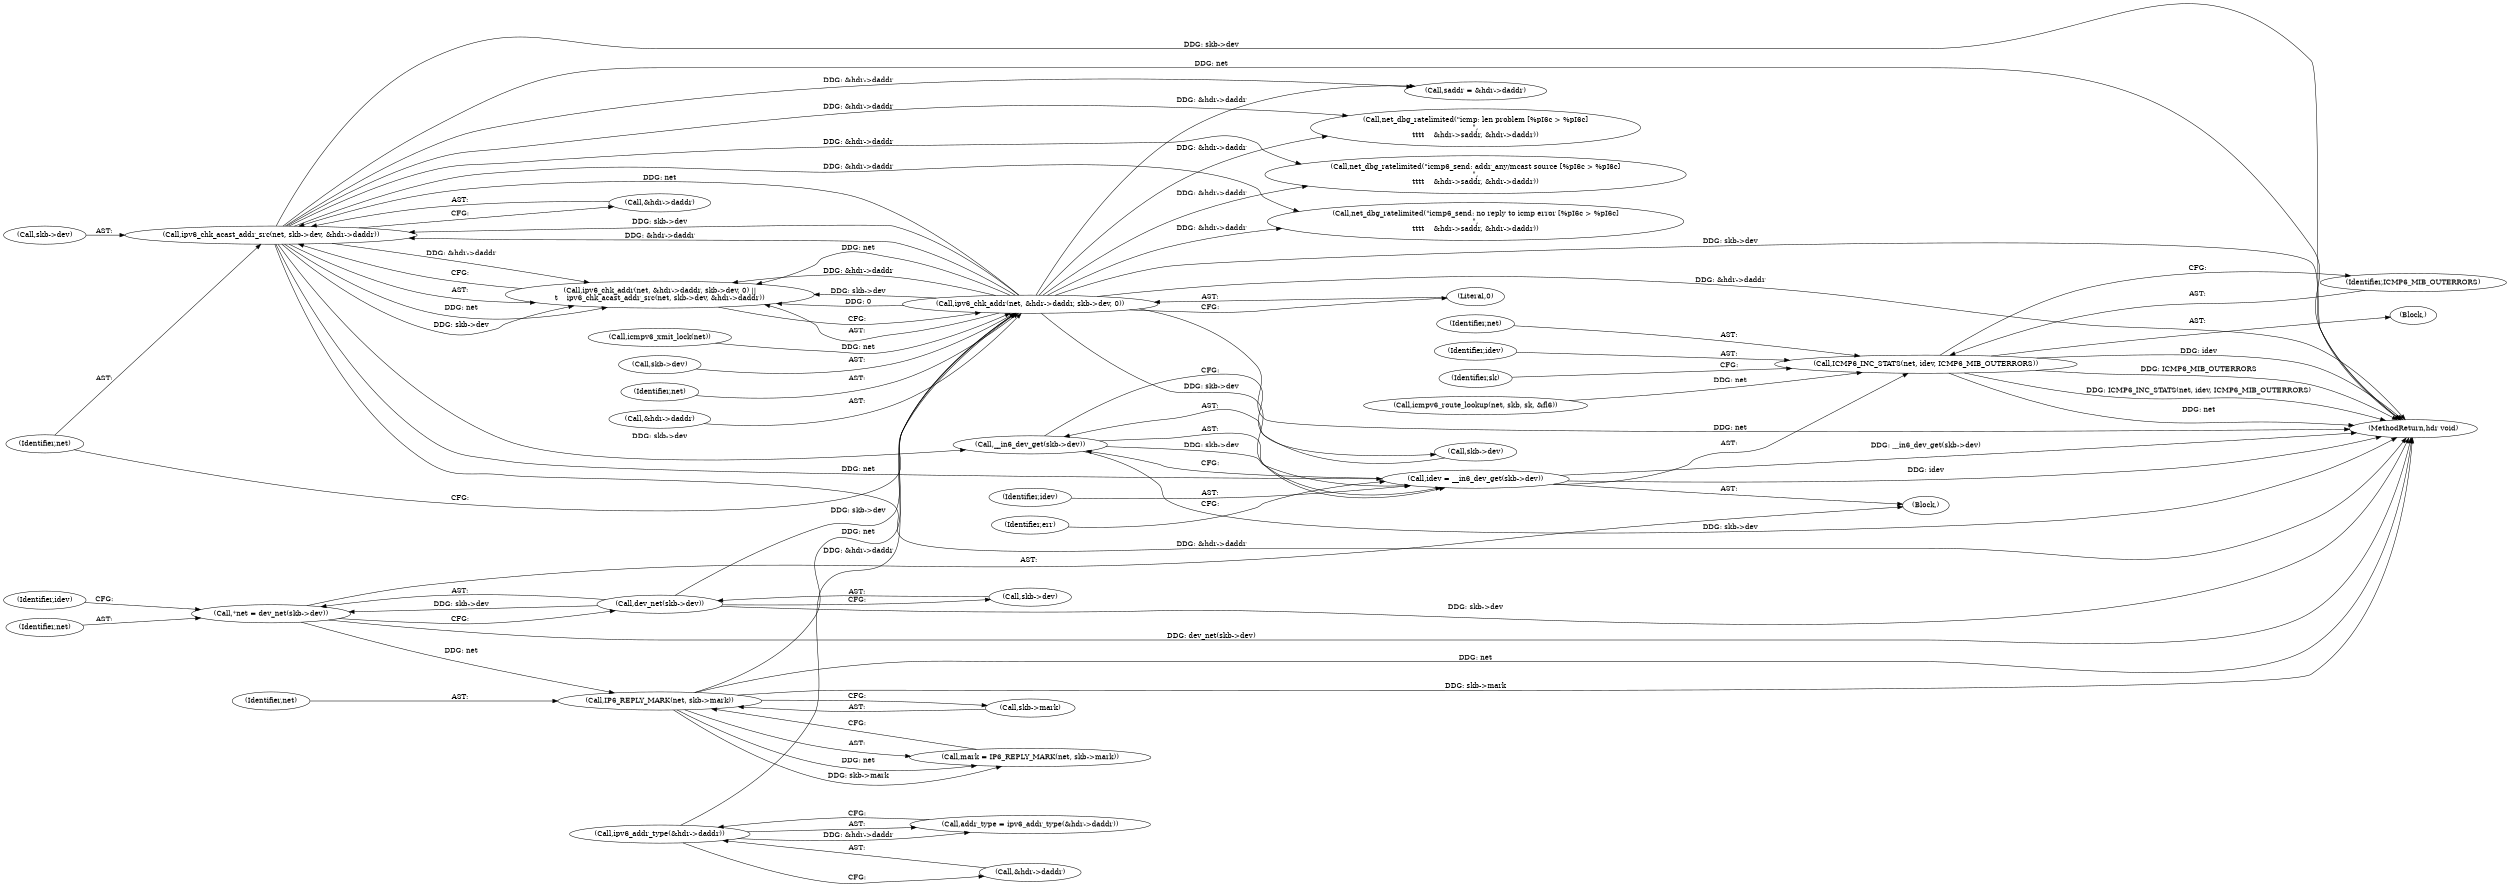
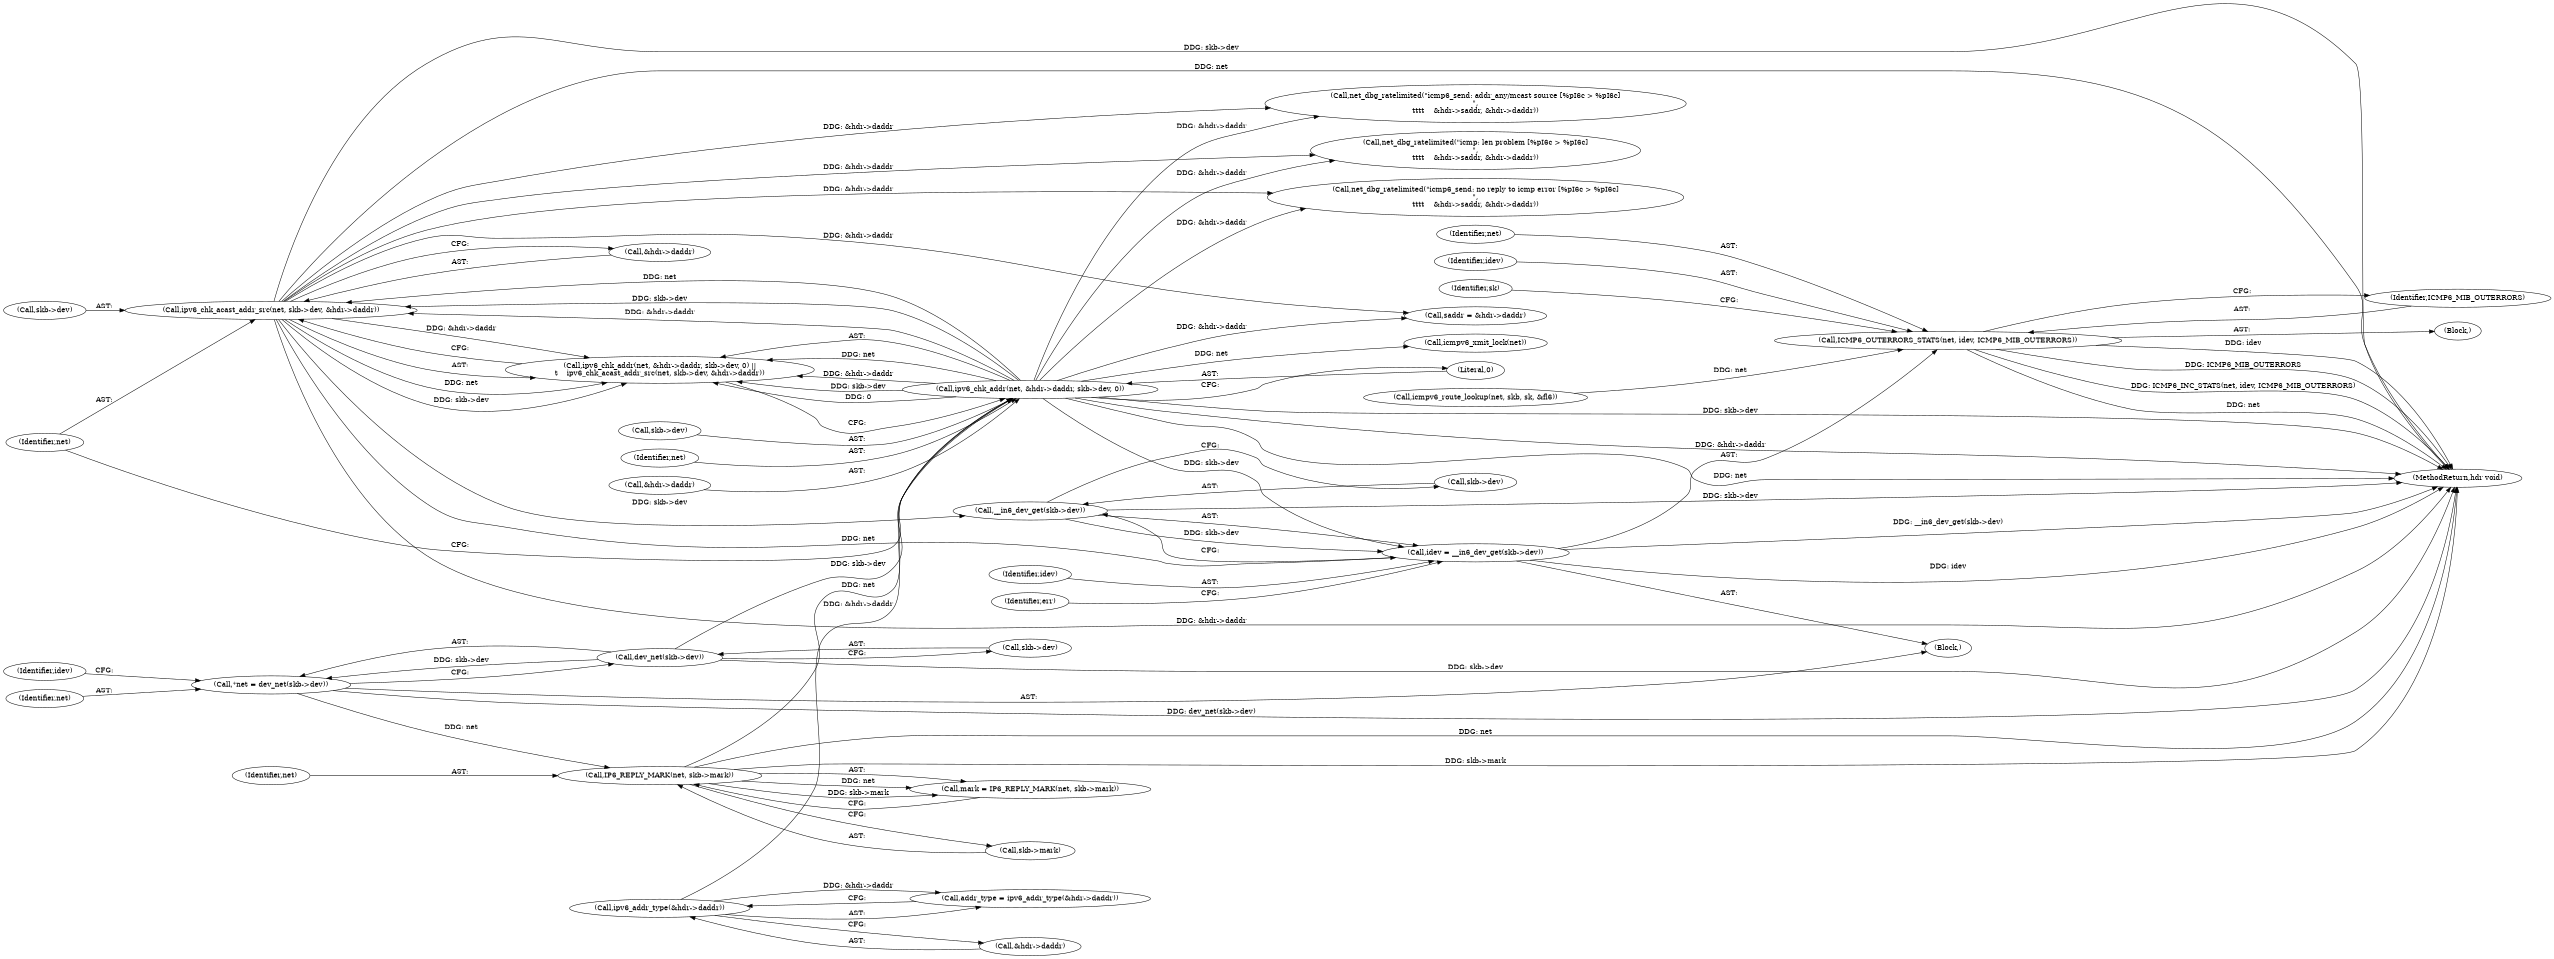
(863, 354) -> (1242, 359)
(1926, 364) -> (1948, 341)
